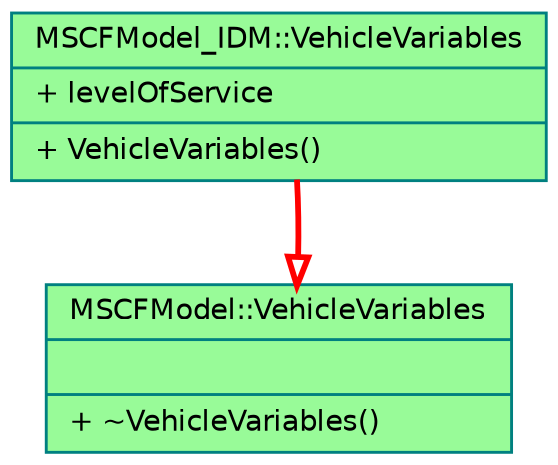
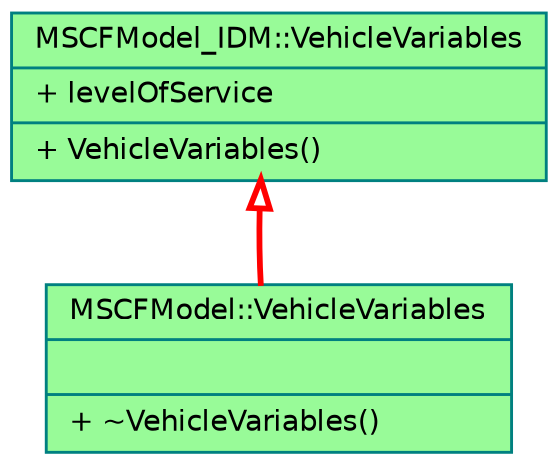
(298, 218) -> (260, 247)
